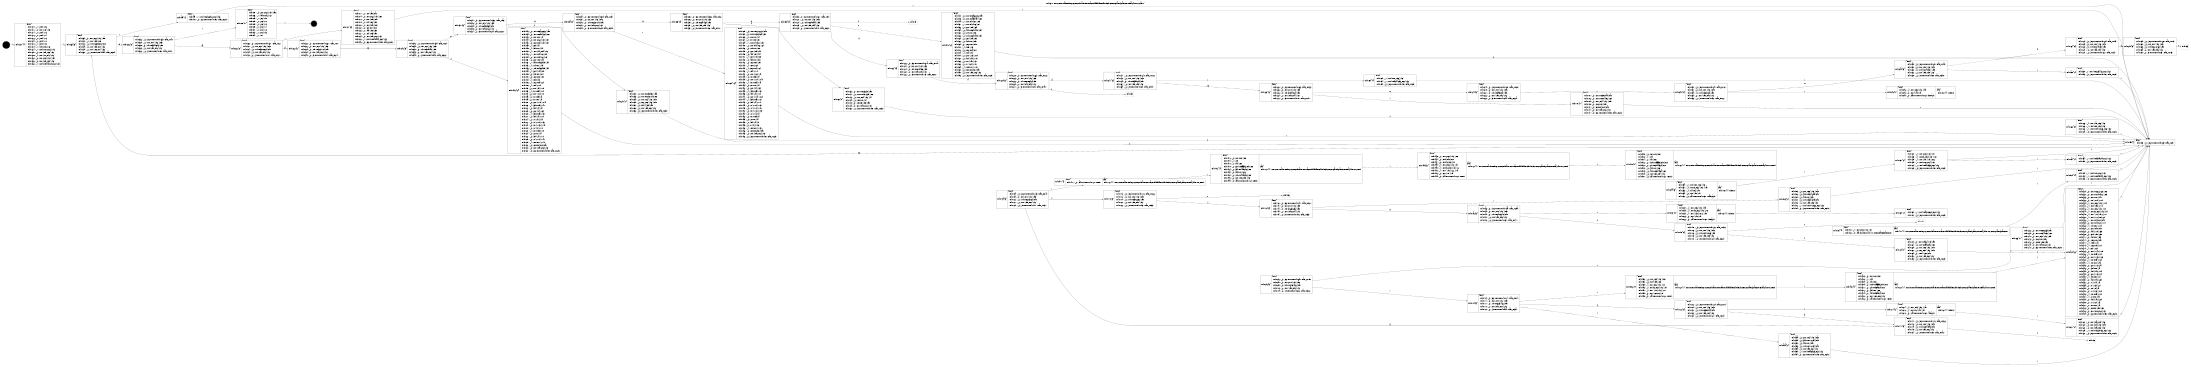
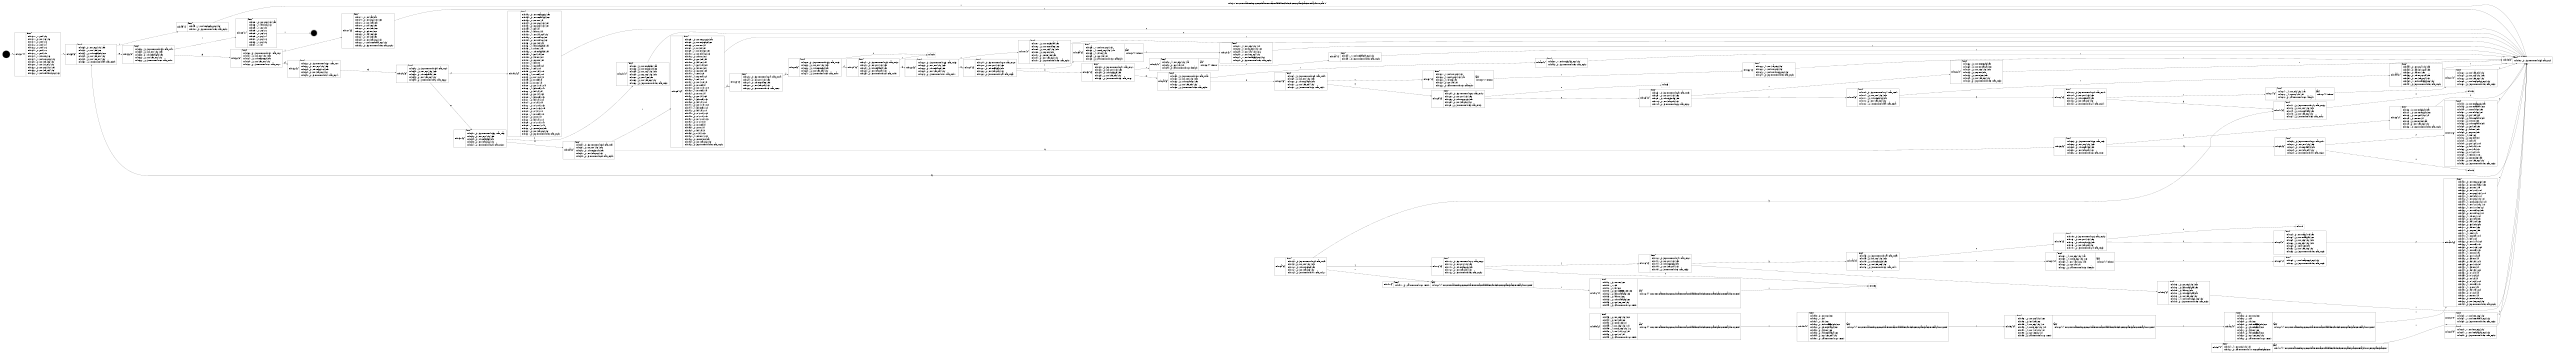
(853, 55) -> (726, 87)
none -> (1046, 68)
none -> (1458, 79)
(1259, 81) -> (913, 57)
none -> (1561, 99)
(2006, 160) -> (1273, 65)
(1389, 168) -> (1804, 289)
(1572, 297) -> (1976, 327)
